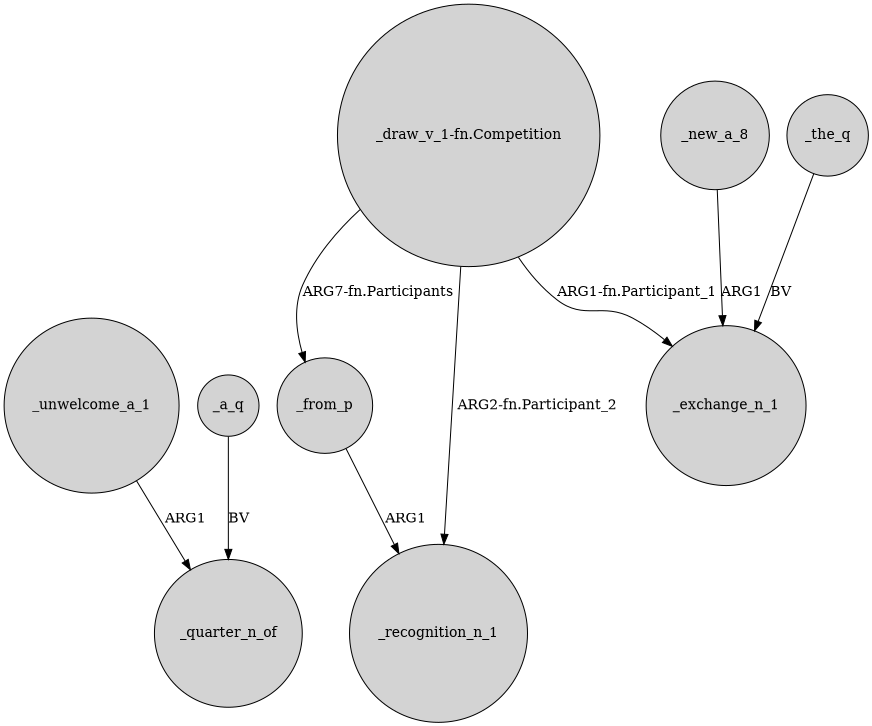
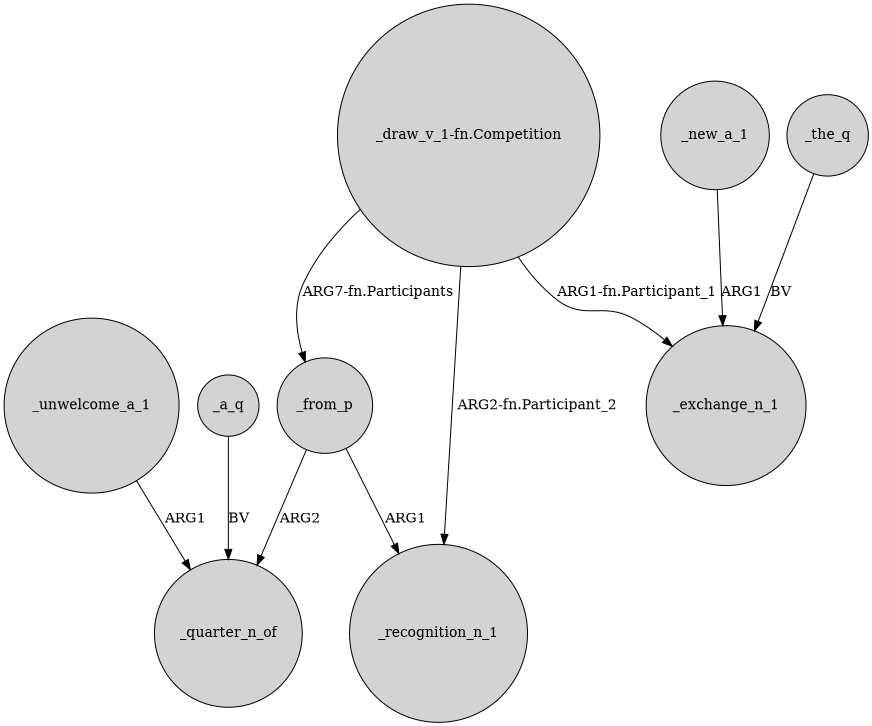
(715, 135) -> (715, 135)
none -> (284, 503)
